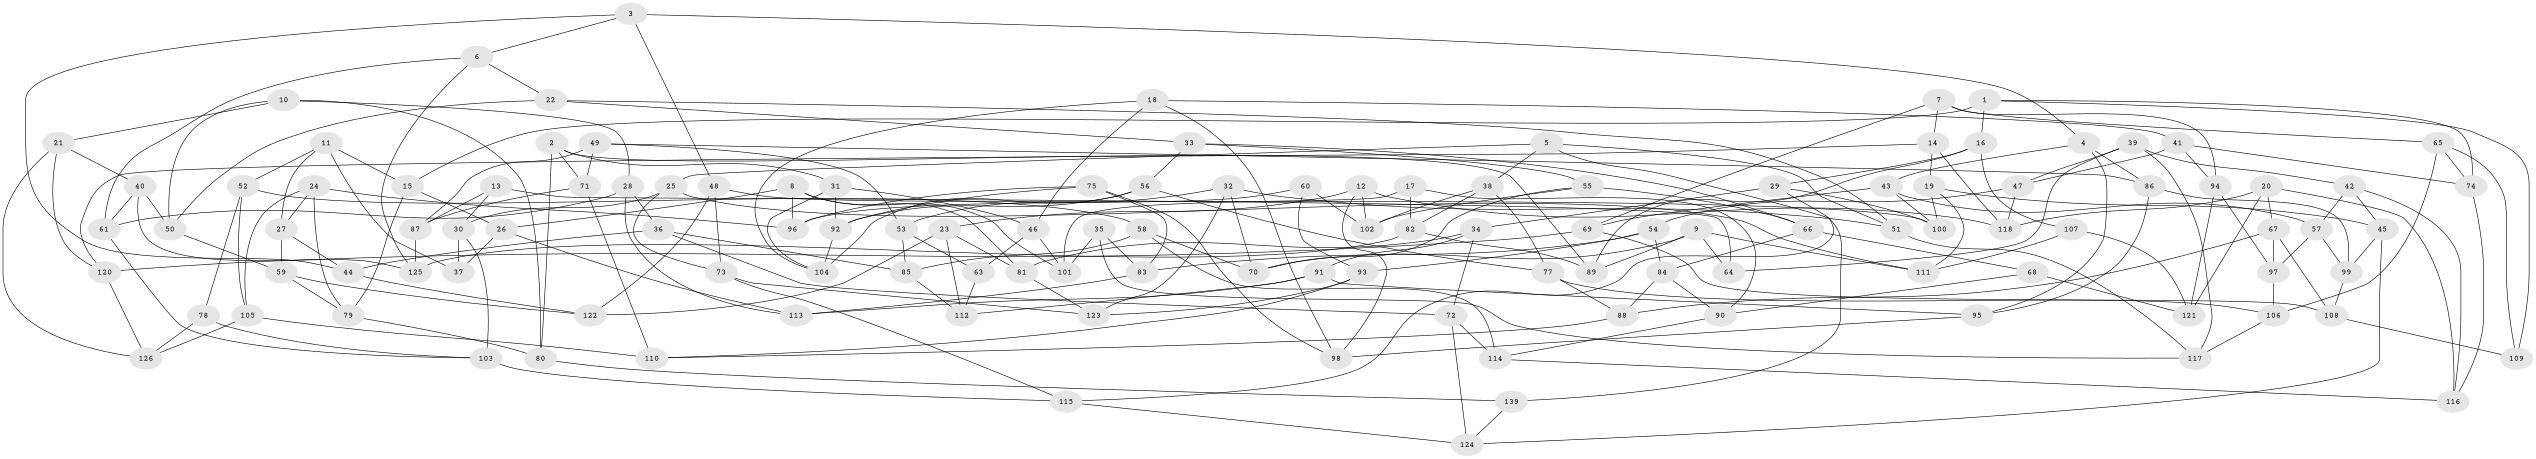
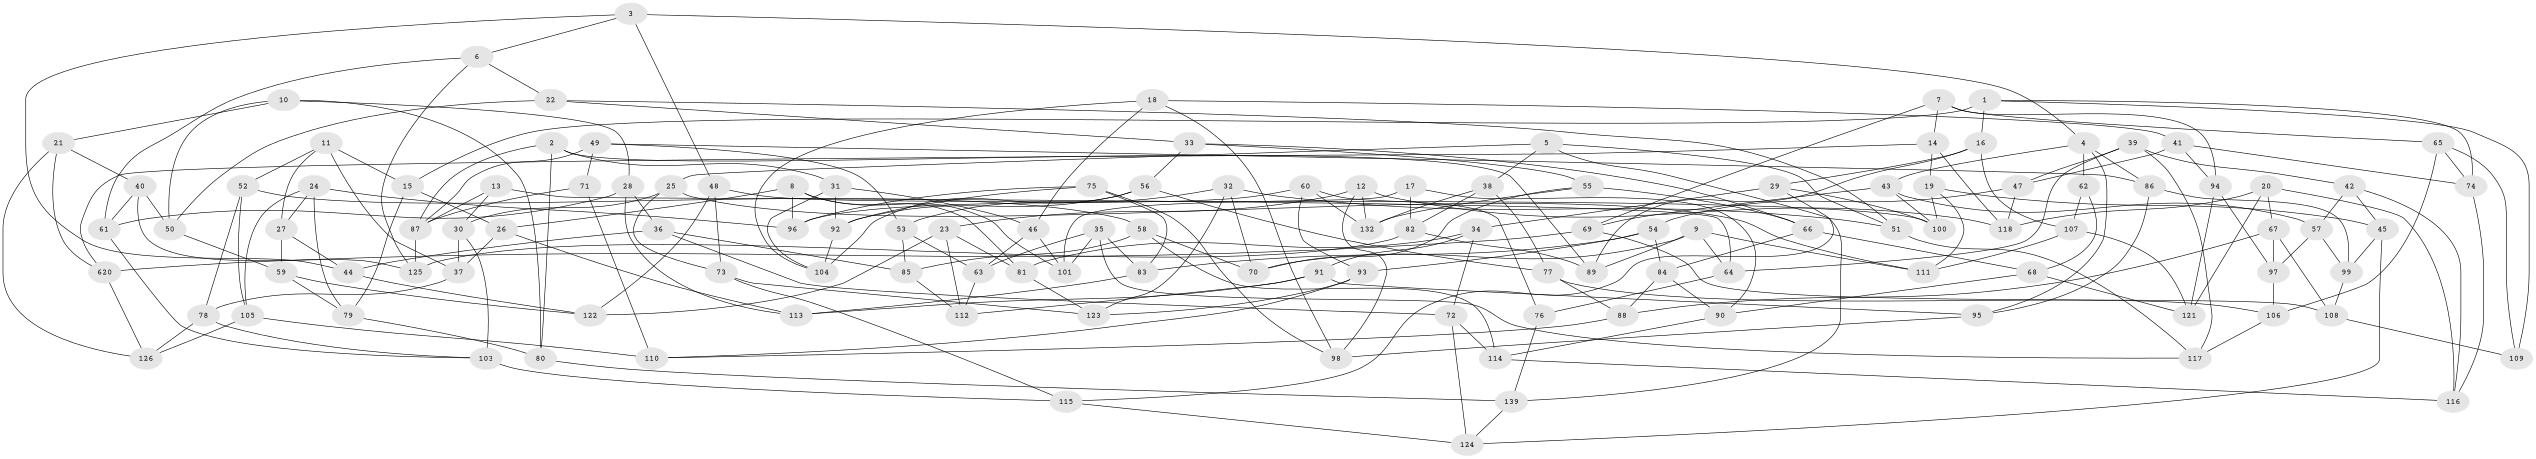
(569, 165) -> (468, 167)
none -> (2084, 186)
(1367, 229) -> (1367, 229)
none -> (1037, 248)
(105, 272) -> (105, 272)
none -> (337, 294)
none -> (1540, 315)
